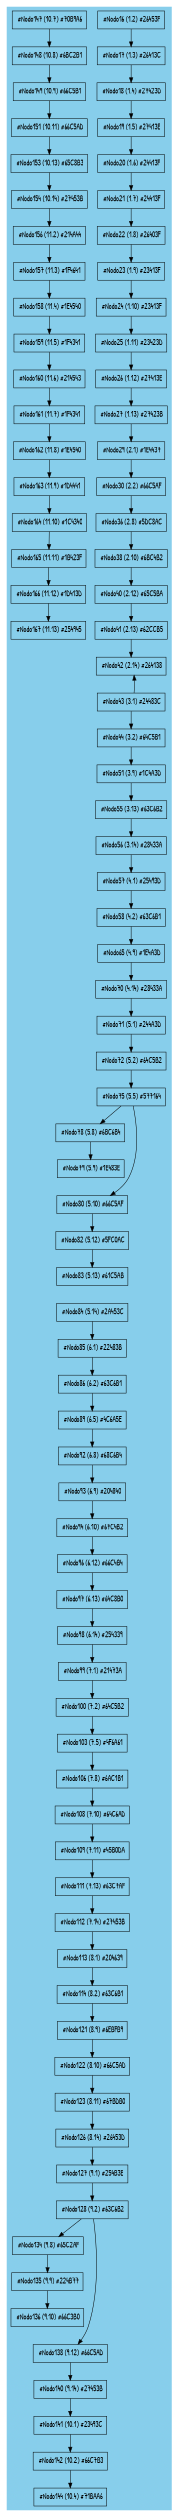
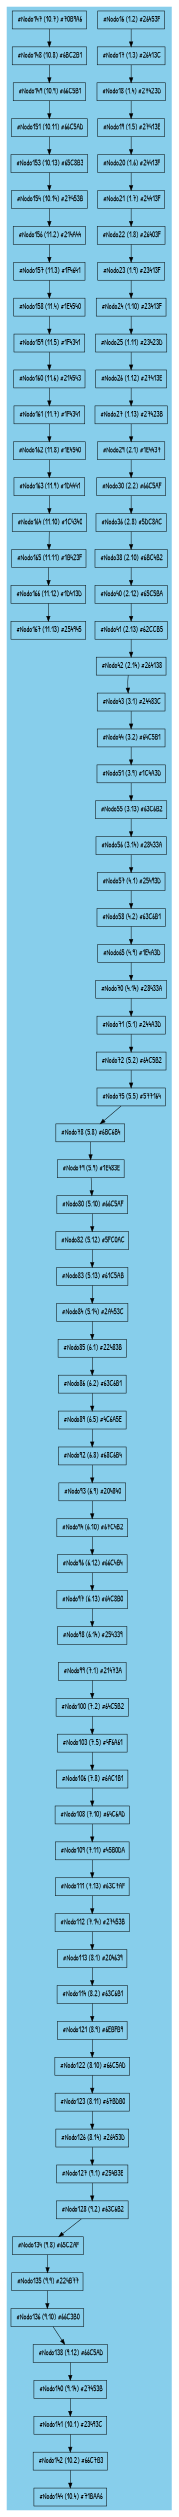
(134, 687) -> (128, 682)
(136, 1153) -> (91, 1184)
none -> (92, 1292)
(92, 1651) -> none
(96, 2281) -> (57, 2333)
